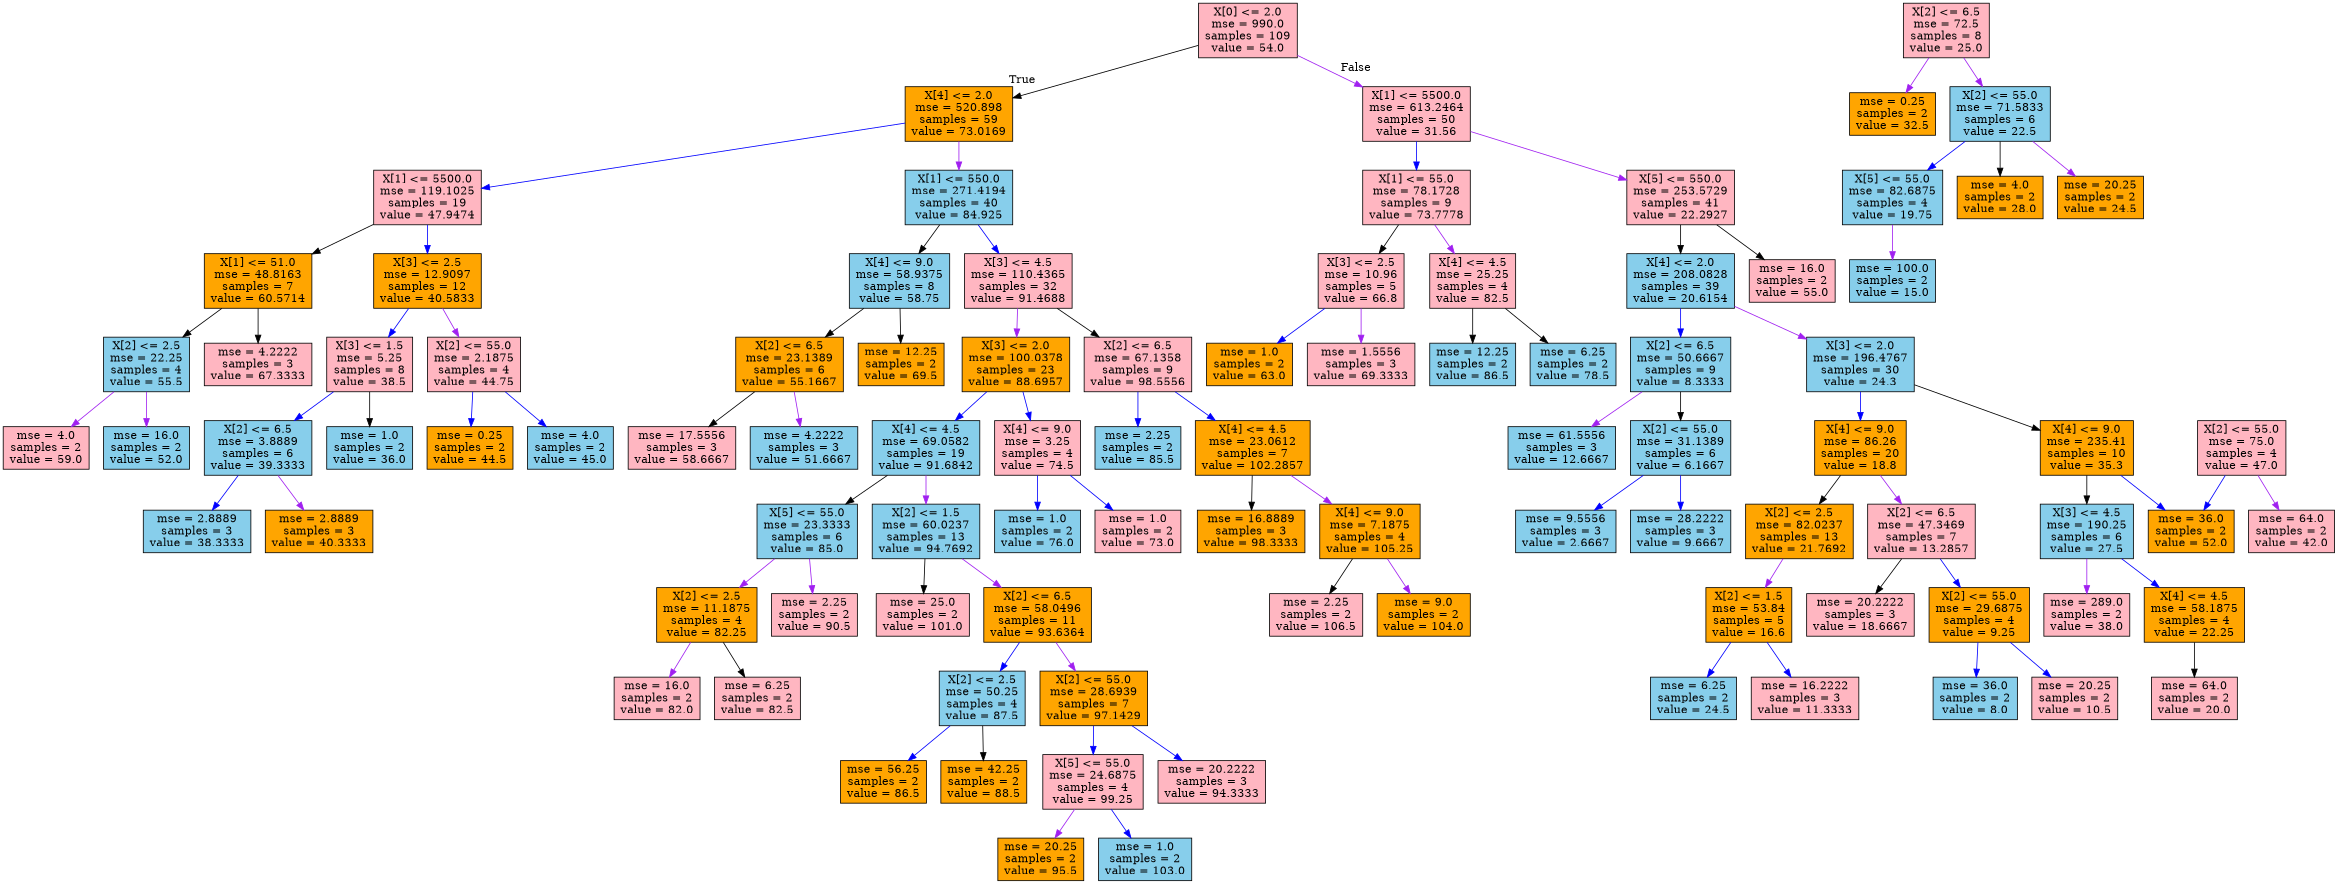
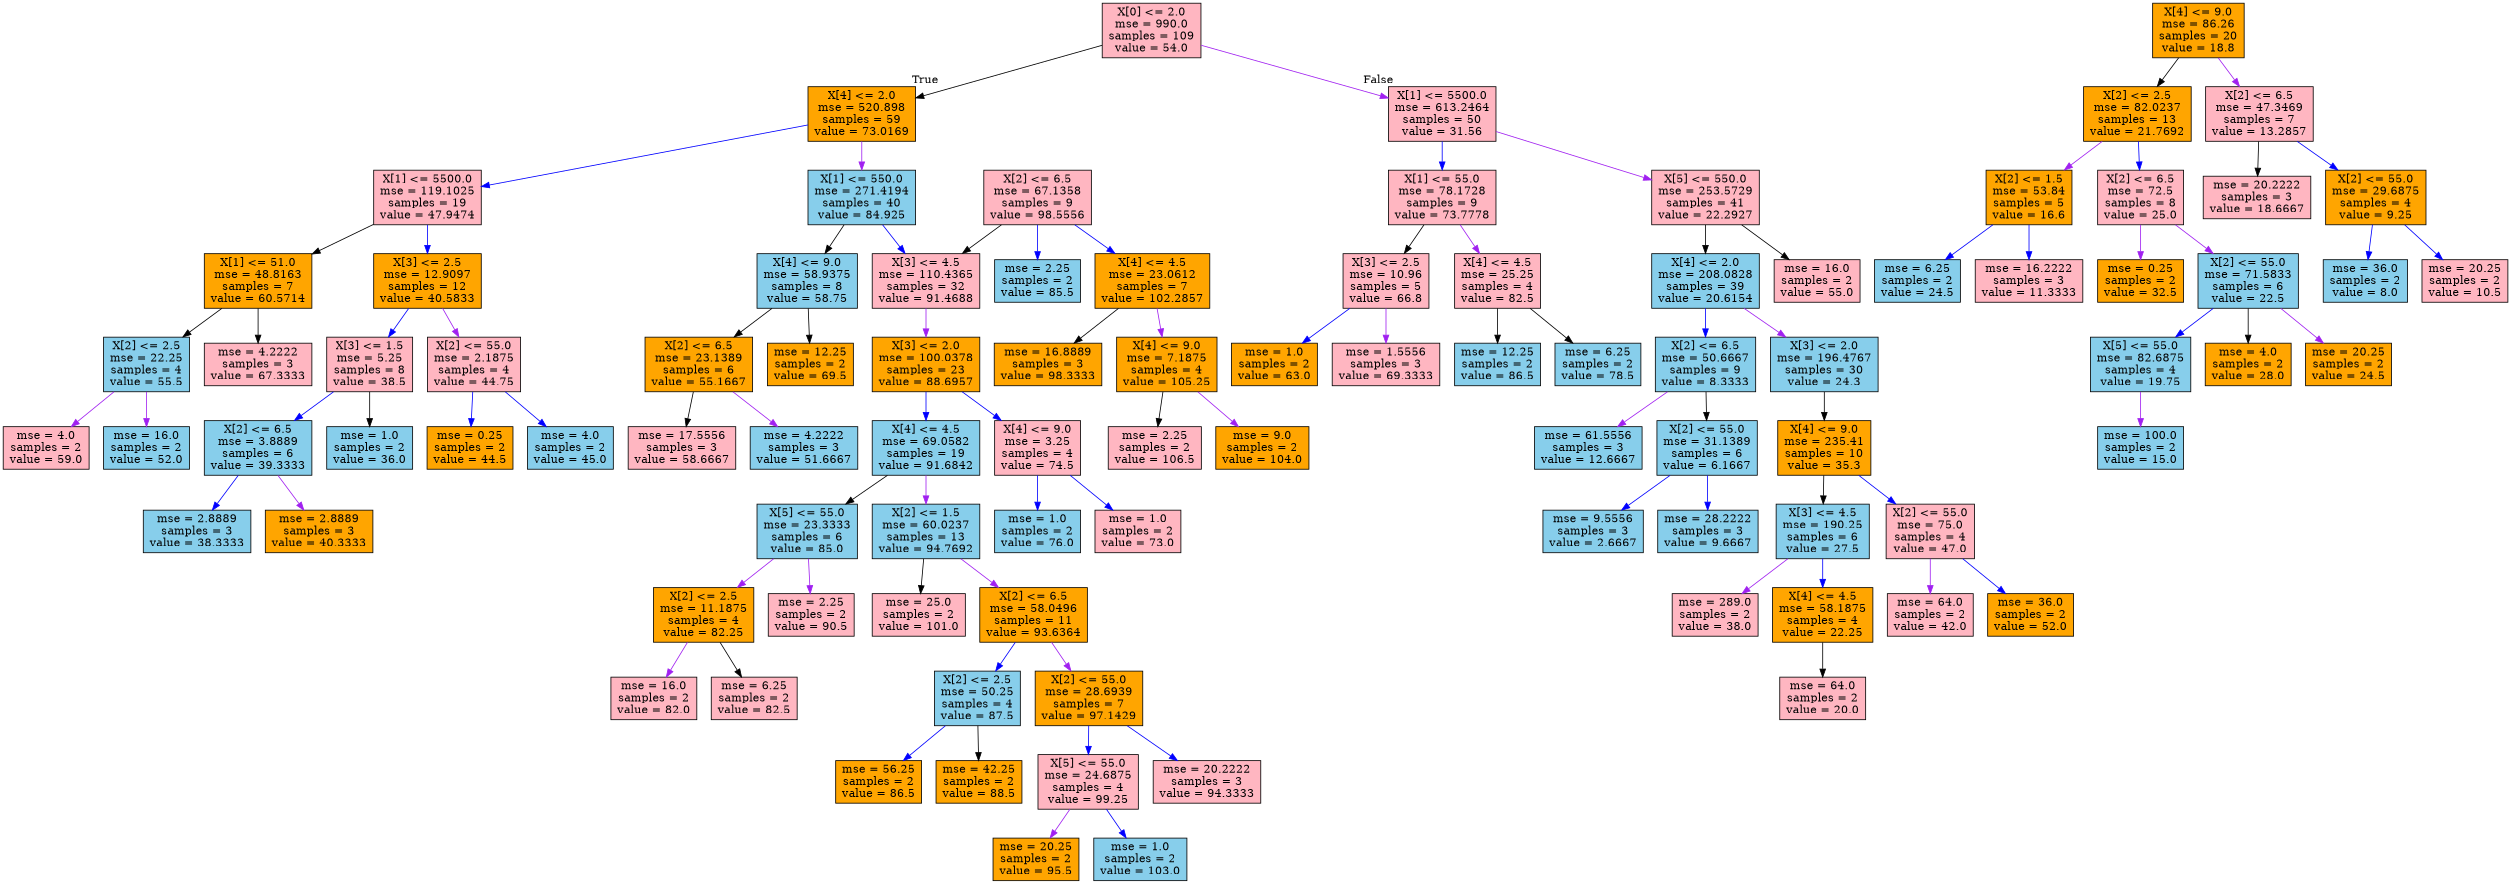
none -> (2139, 152)
(1075, 320) -> (985, 237)
(1860, 402) -> none
(2140, 490) -> (1874, 487)
